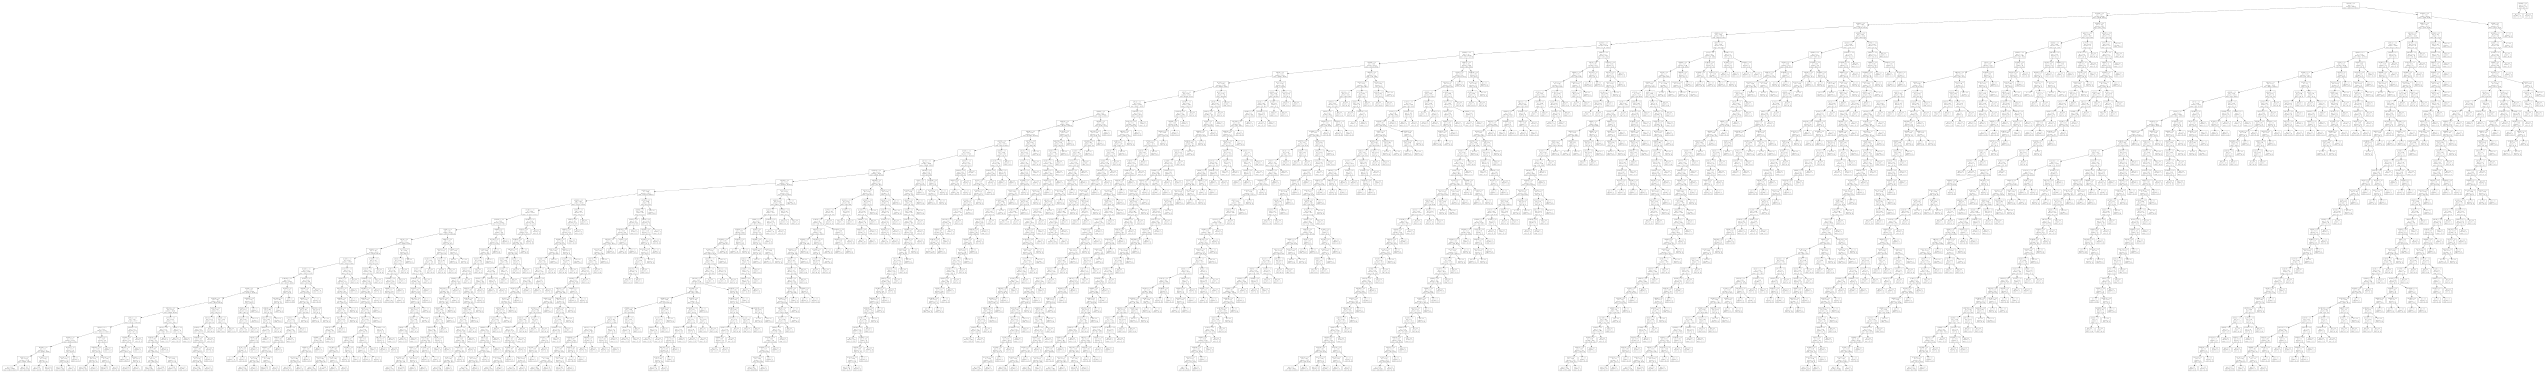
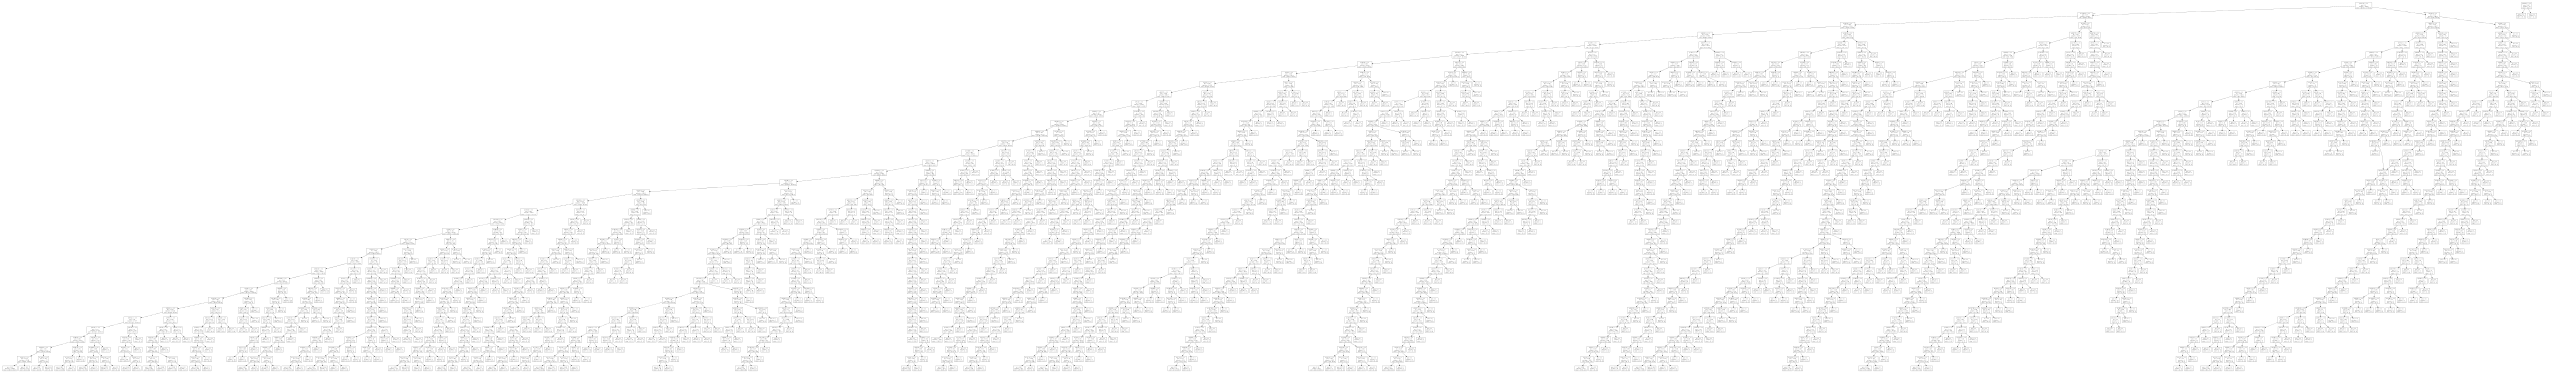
(1755, 138) -> (1736, 138)
